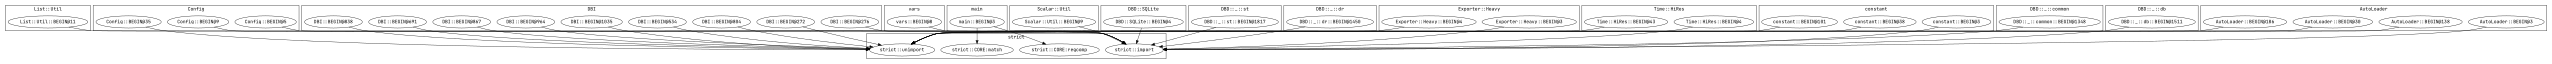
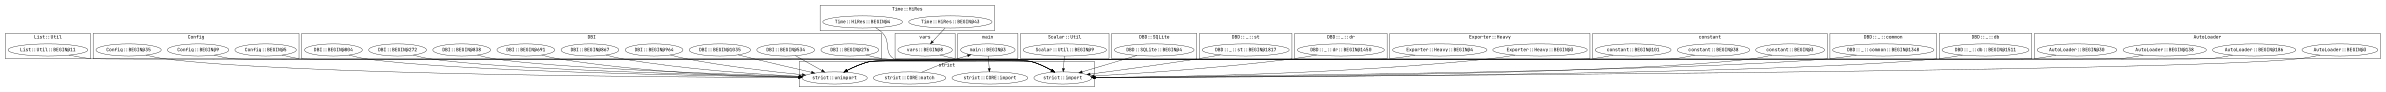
(1259, 31) -> (938, 36)
(977, 35) -> (943, 64)
(1059, 50) -> (990, 78)
